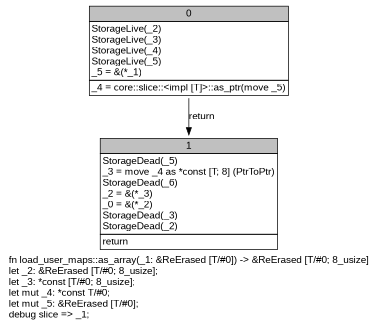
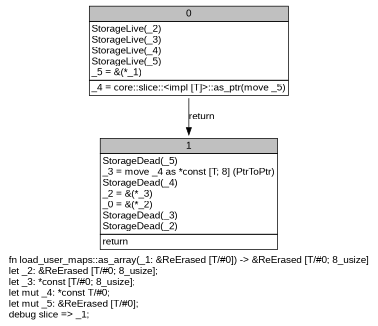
(140, 183) -> (140, 183)
